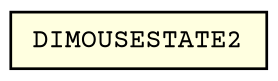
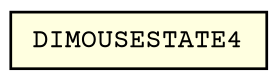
(139, 40) -> (139, 40)
